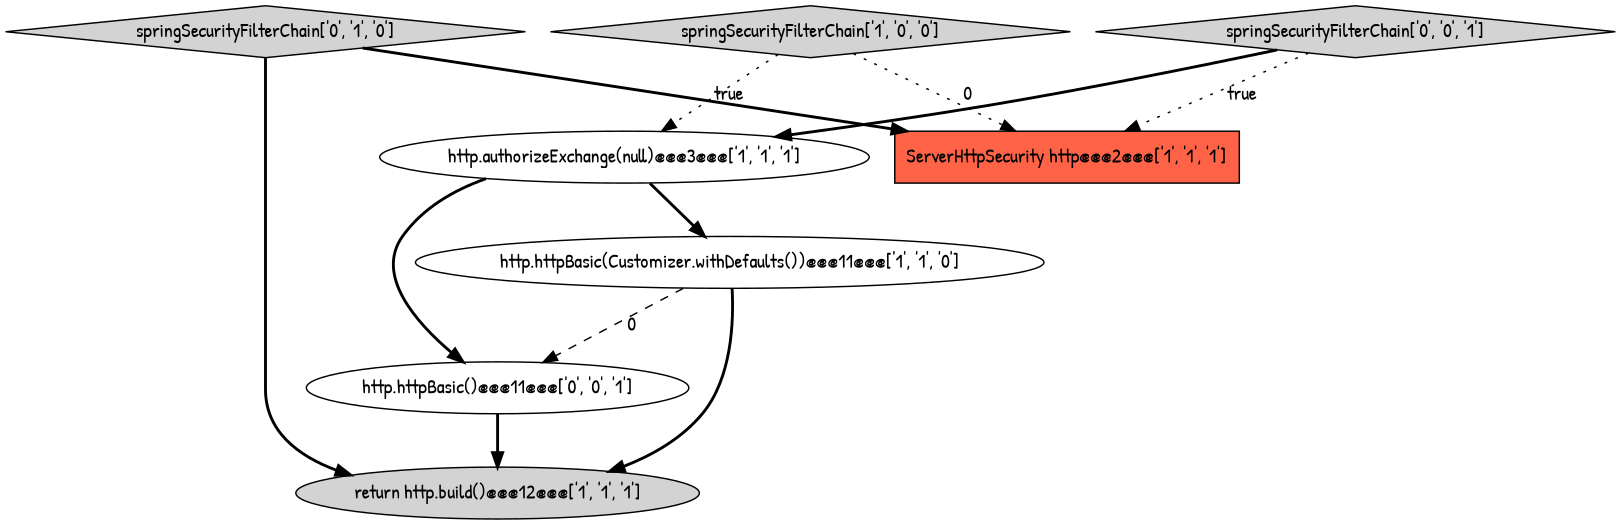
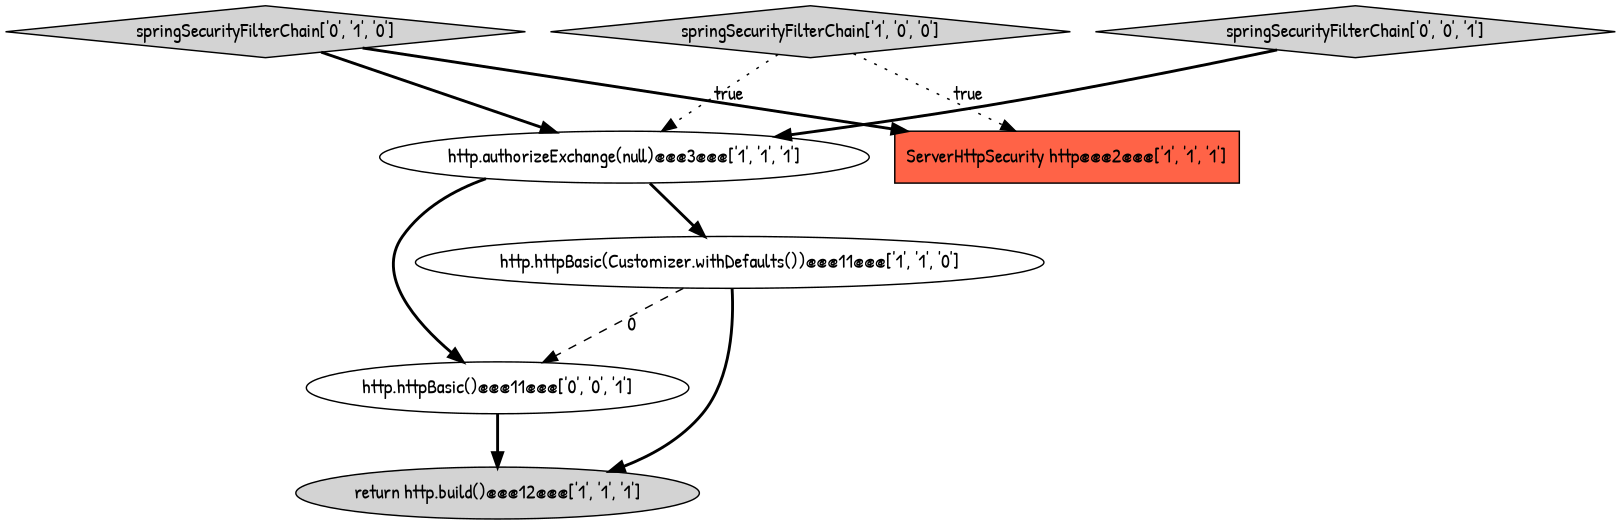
(1224, 89) -> none
(968, 94) -> (968, 94)
(265, 281) -> (431, 90)
